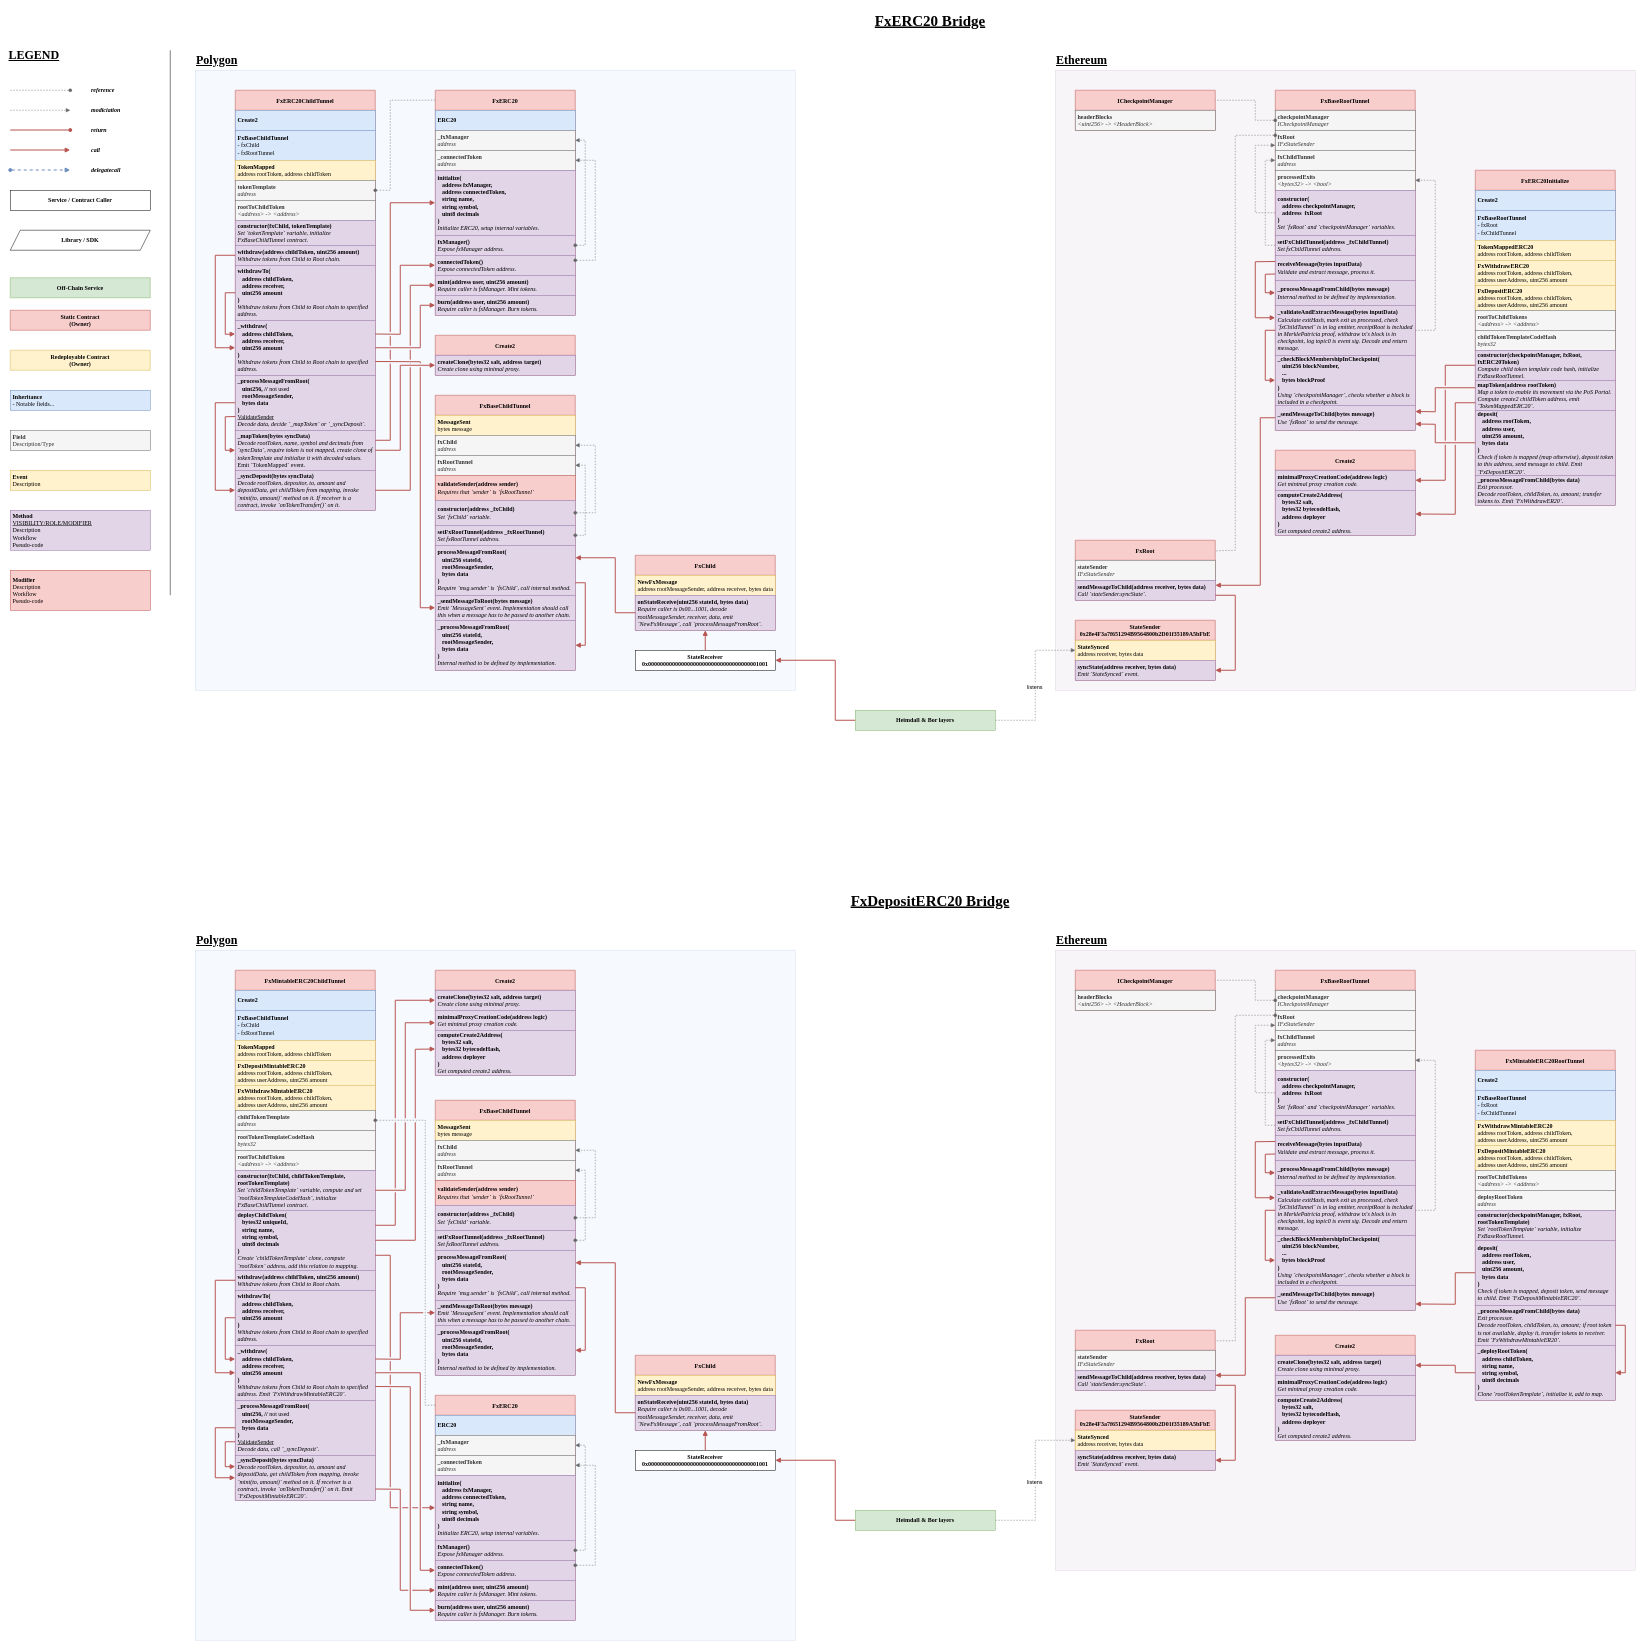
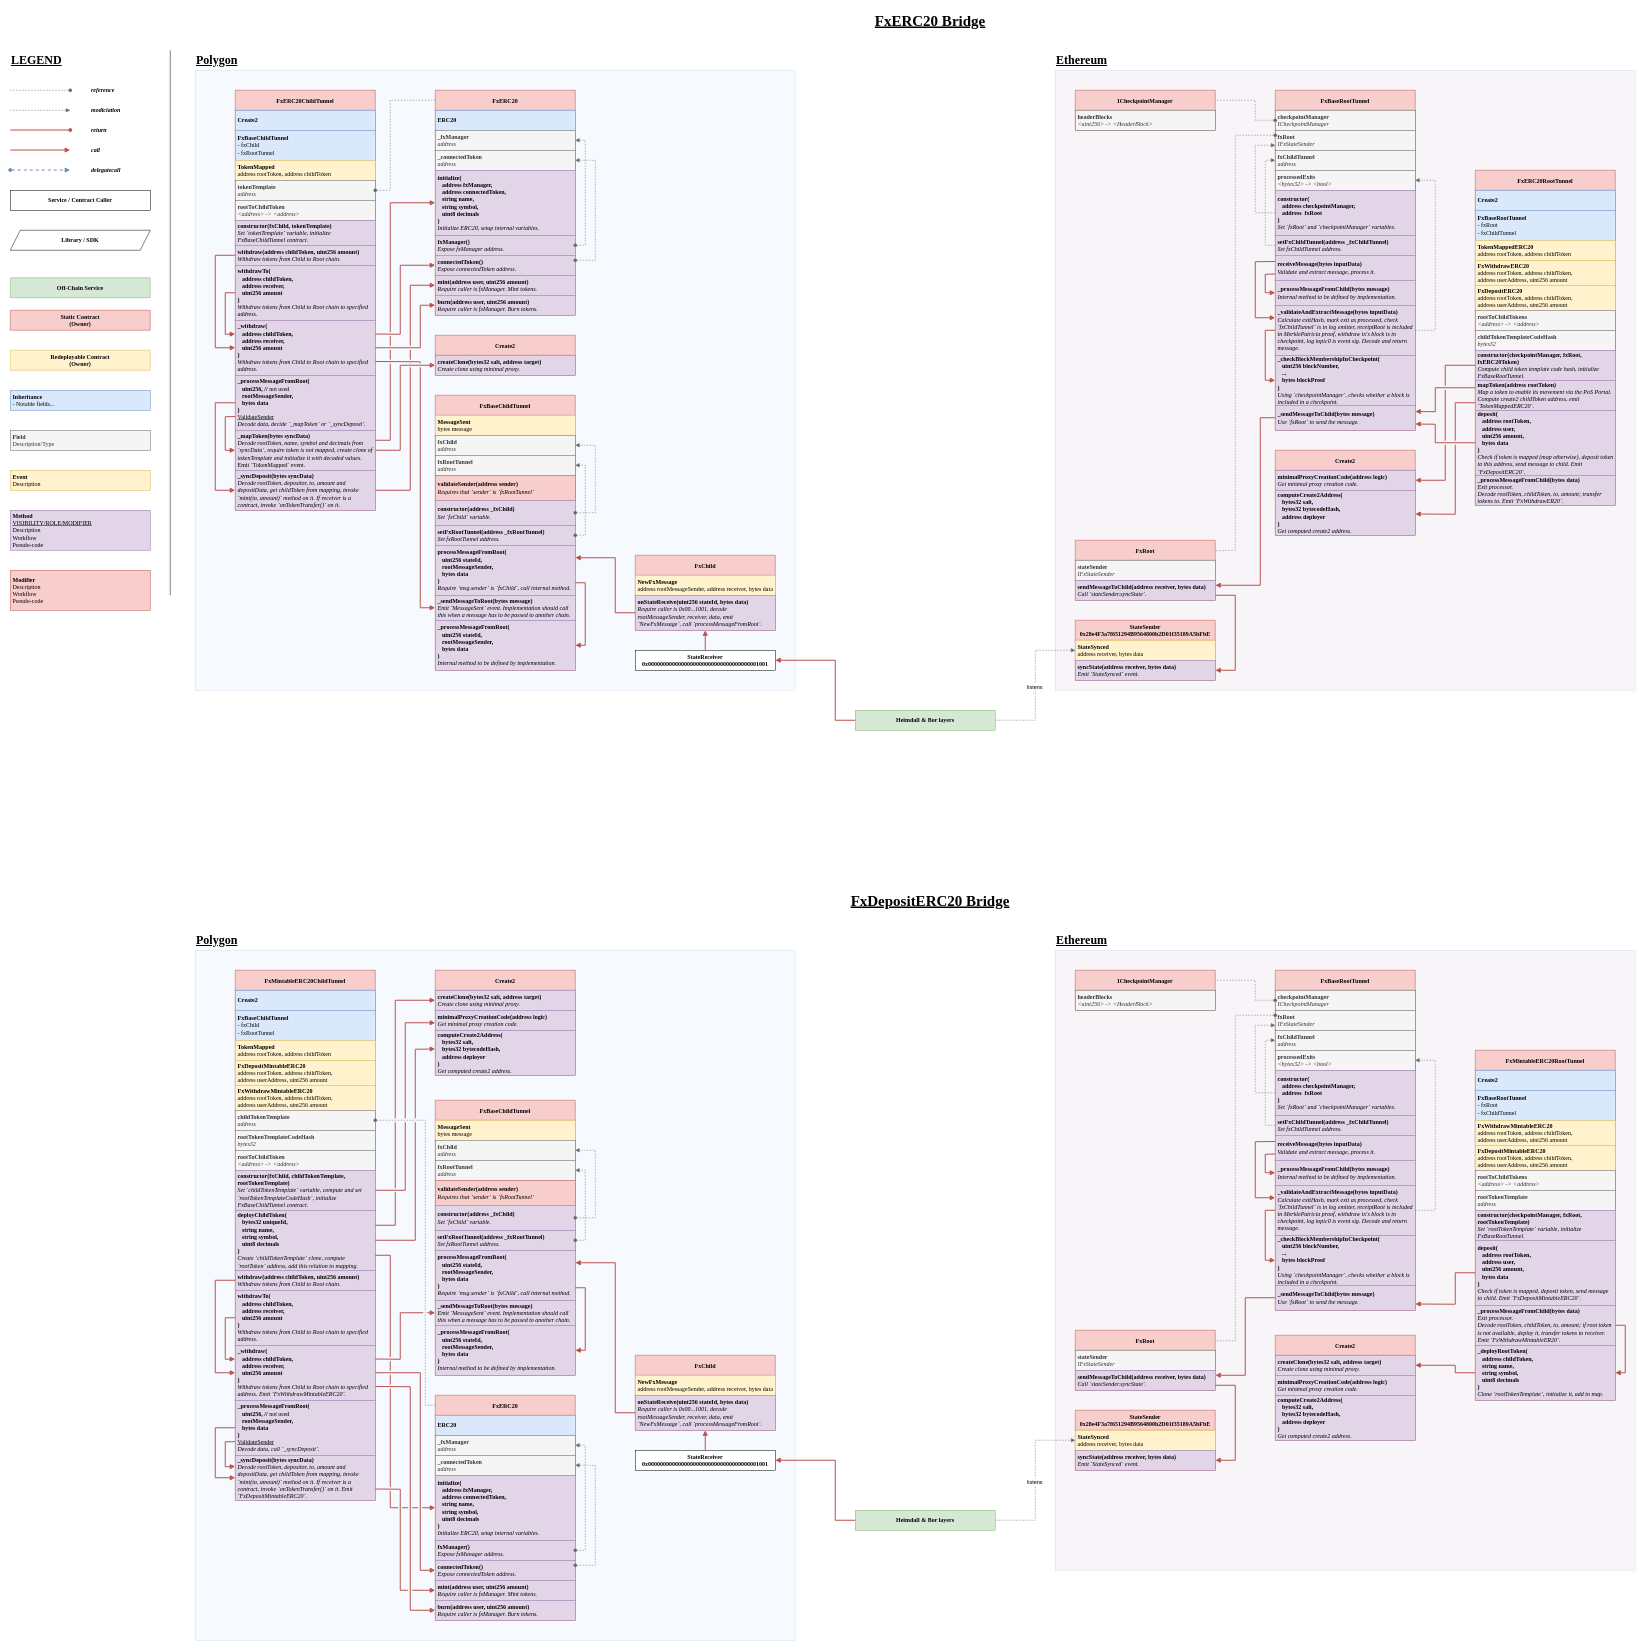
(78, 55) -> (80, 60)
(1545, 181) -> (1545, 181)
(1502, 1200) -> (1506, 1200)
